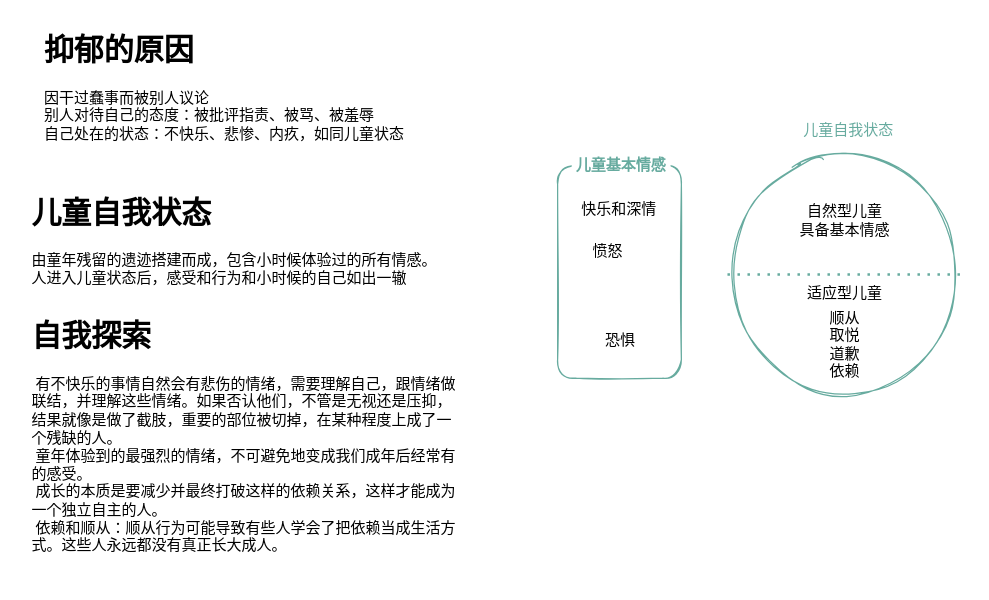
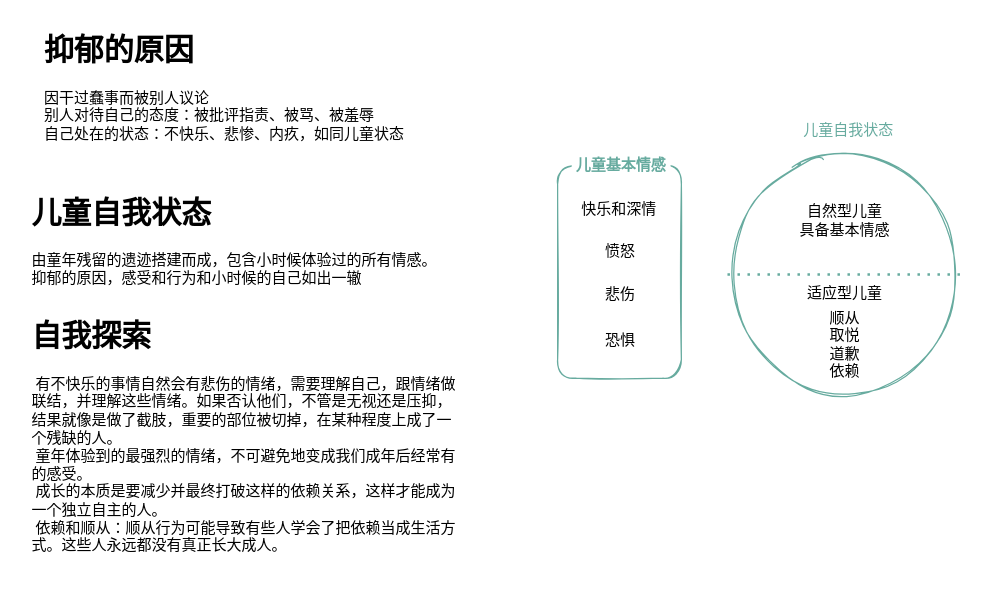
(234, 203) -> (234, 203)
(608, 252) -> (621, 252)
none -> (621, 294)
